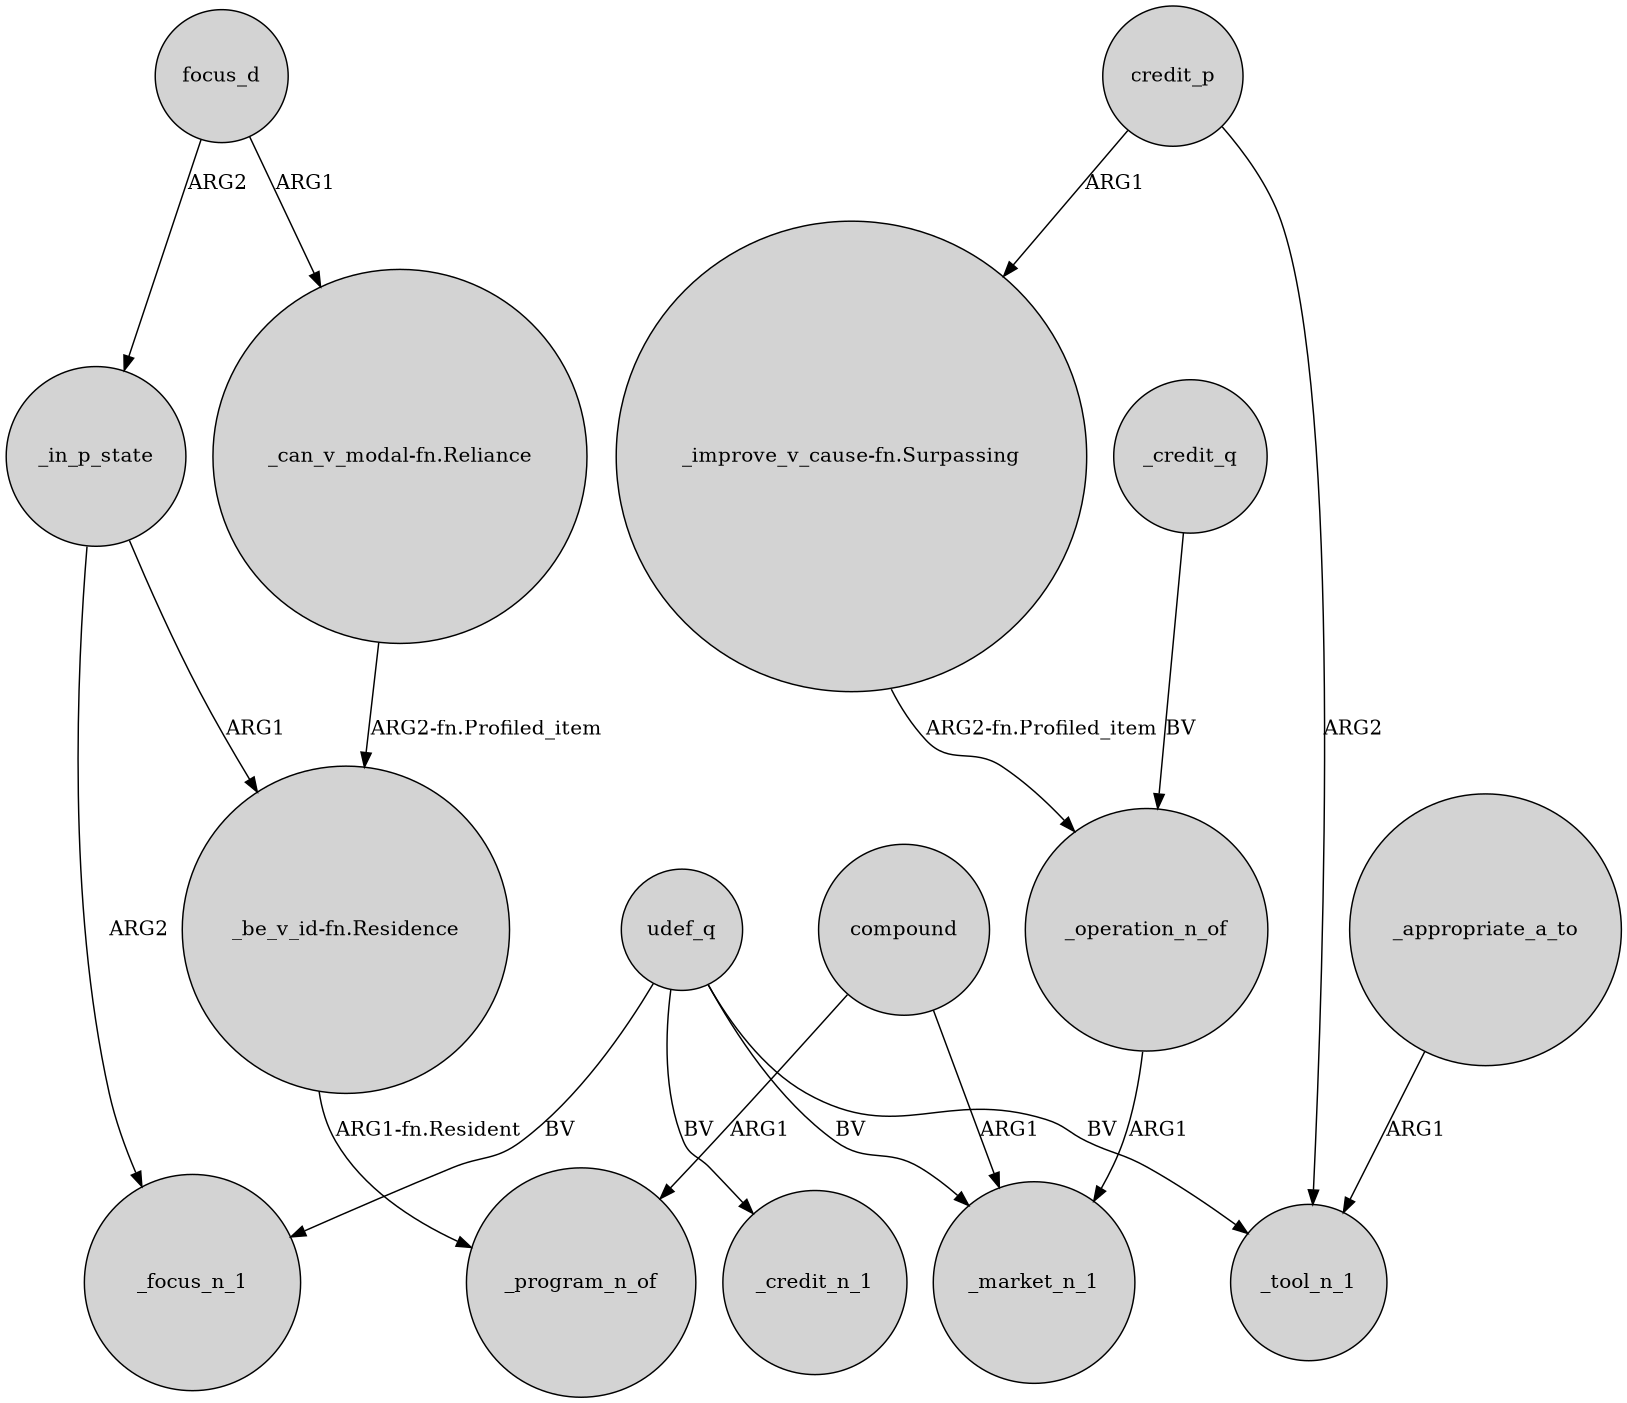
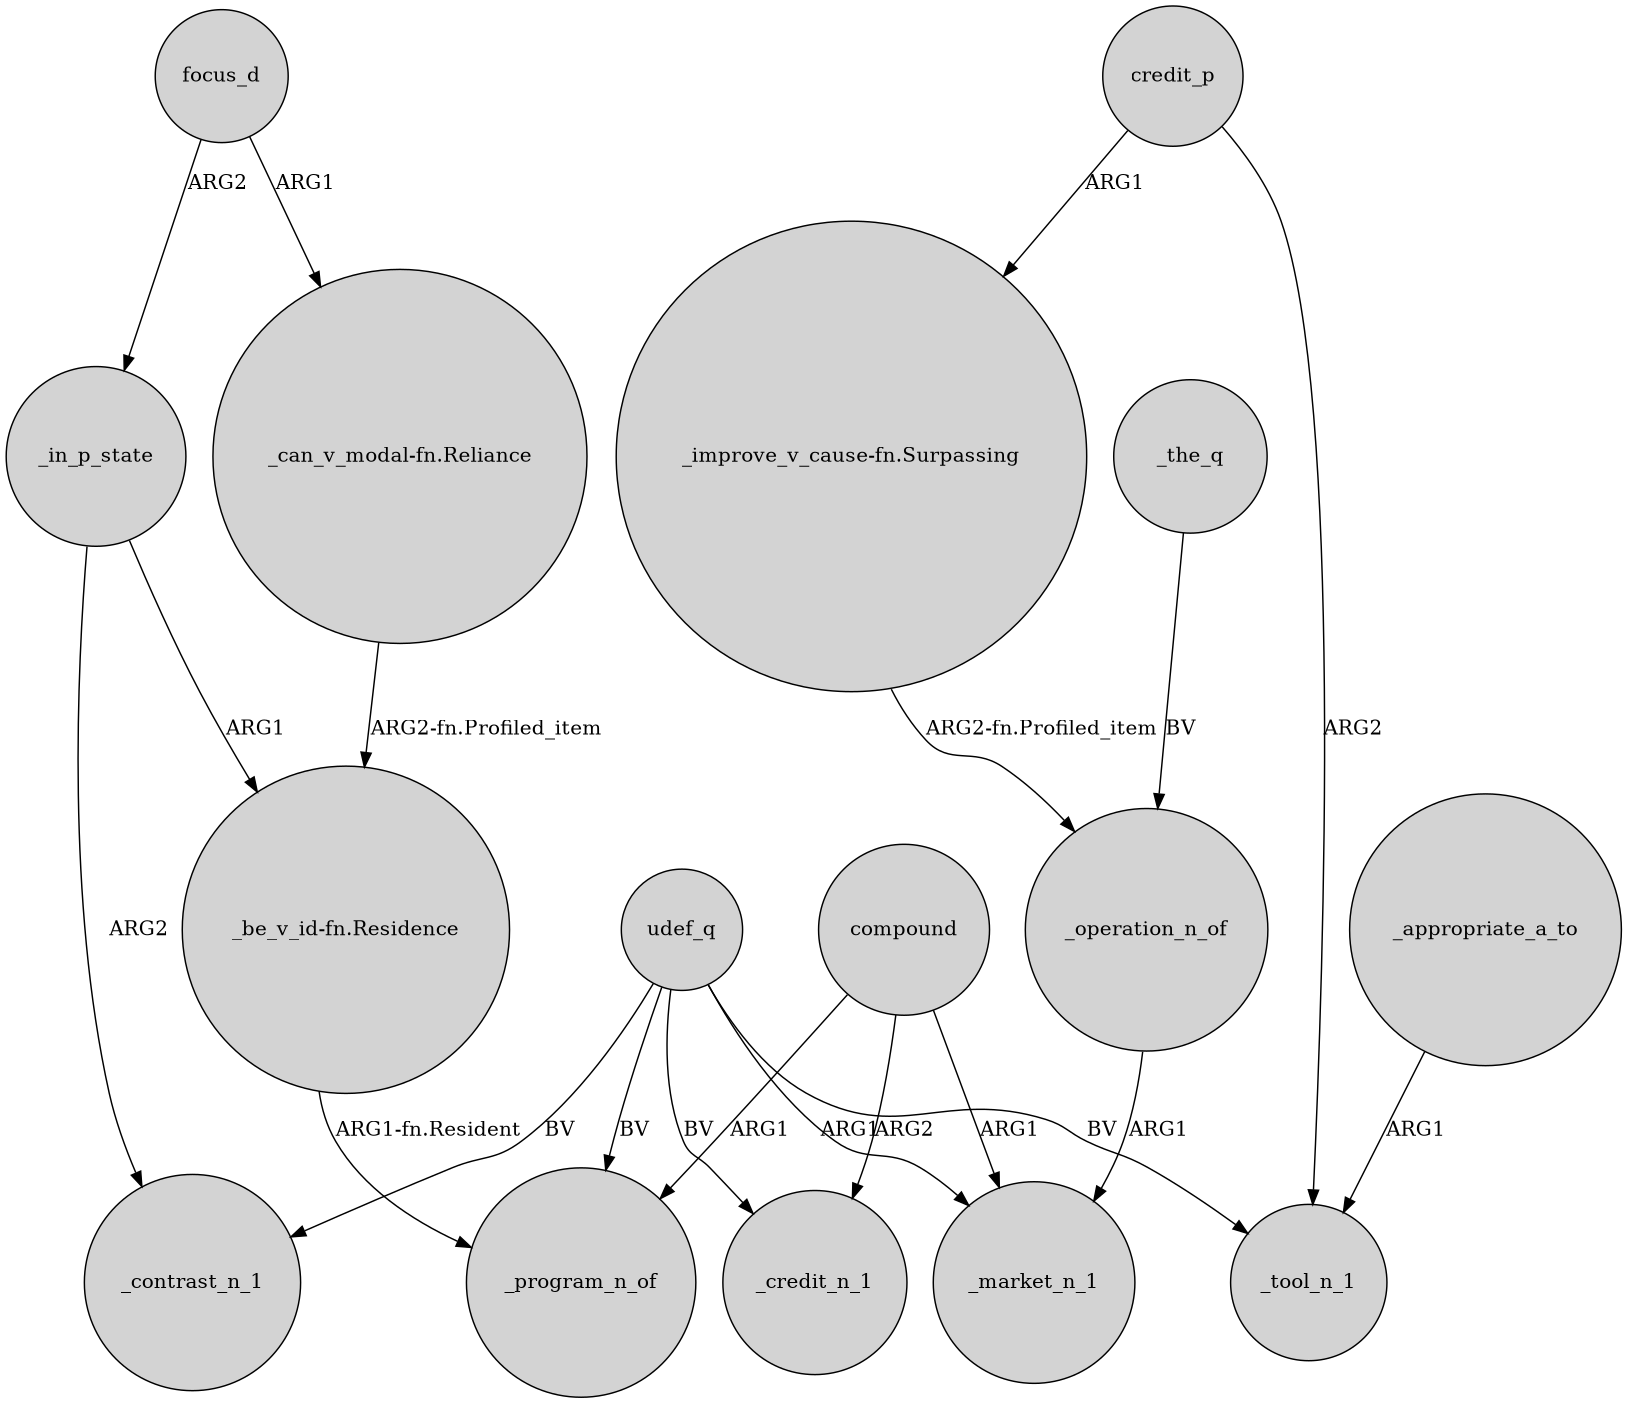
(1190, 456) -> (1190, 456)
none -> (634, 1071)
none -> (882, 1101)
(851, 1130) -> (851, 1130)
(192, 1283) -> (192, 1283)
